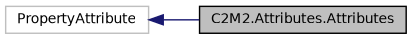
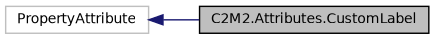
(303, 20) -> (314, 20)
